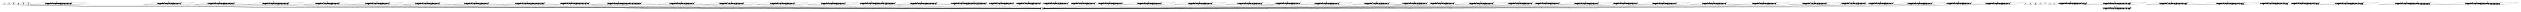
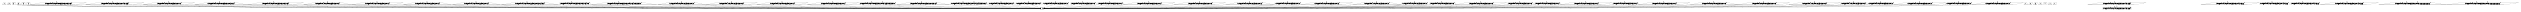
none -> (115, 4)
(2073, 4) -> none
(2174, 4) -> none
